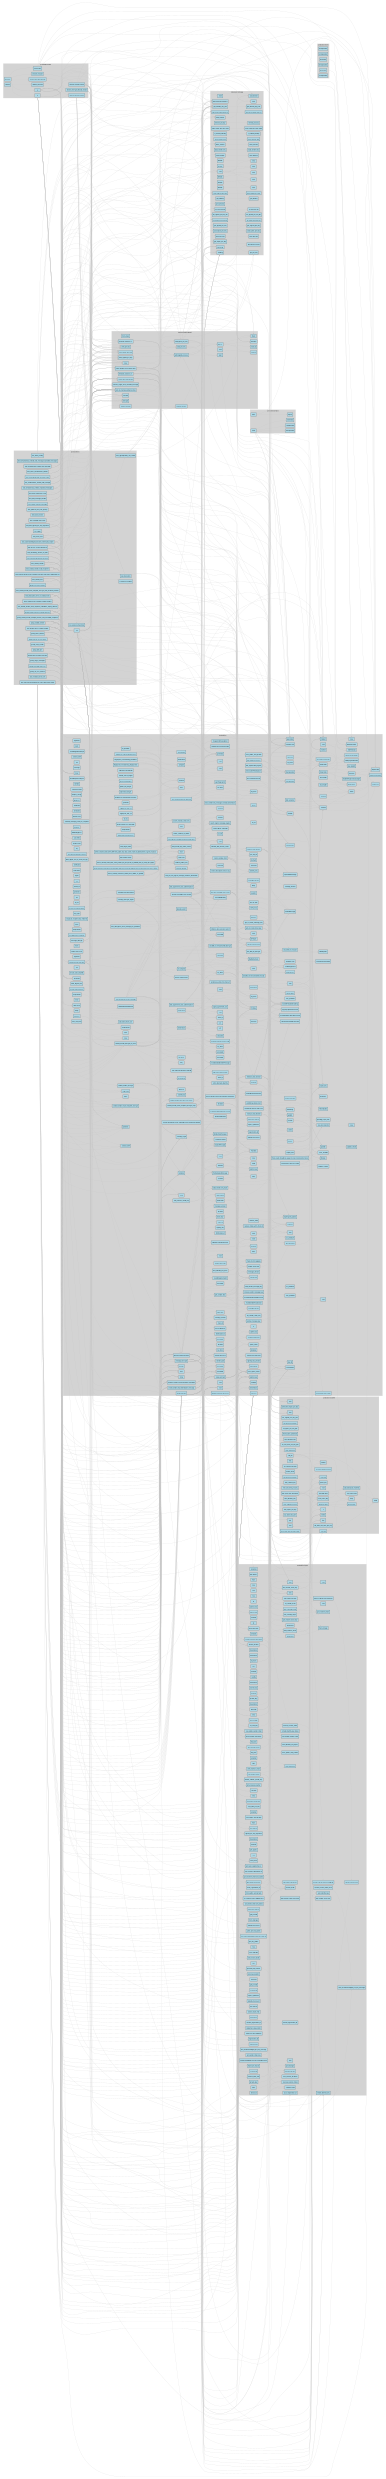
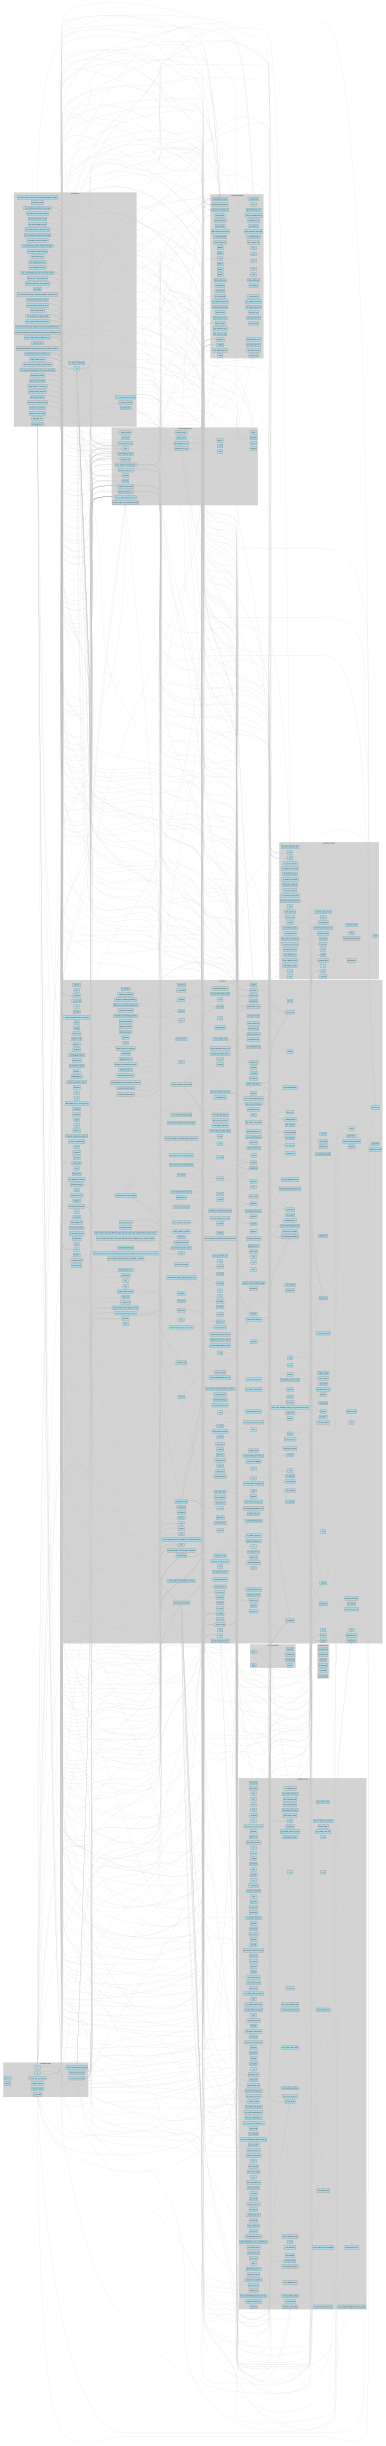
(323, 1393) -> none
